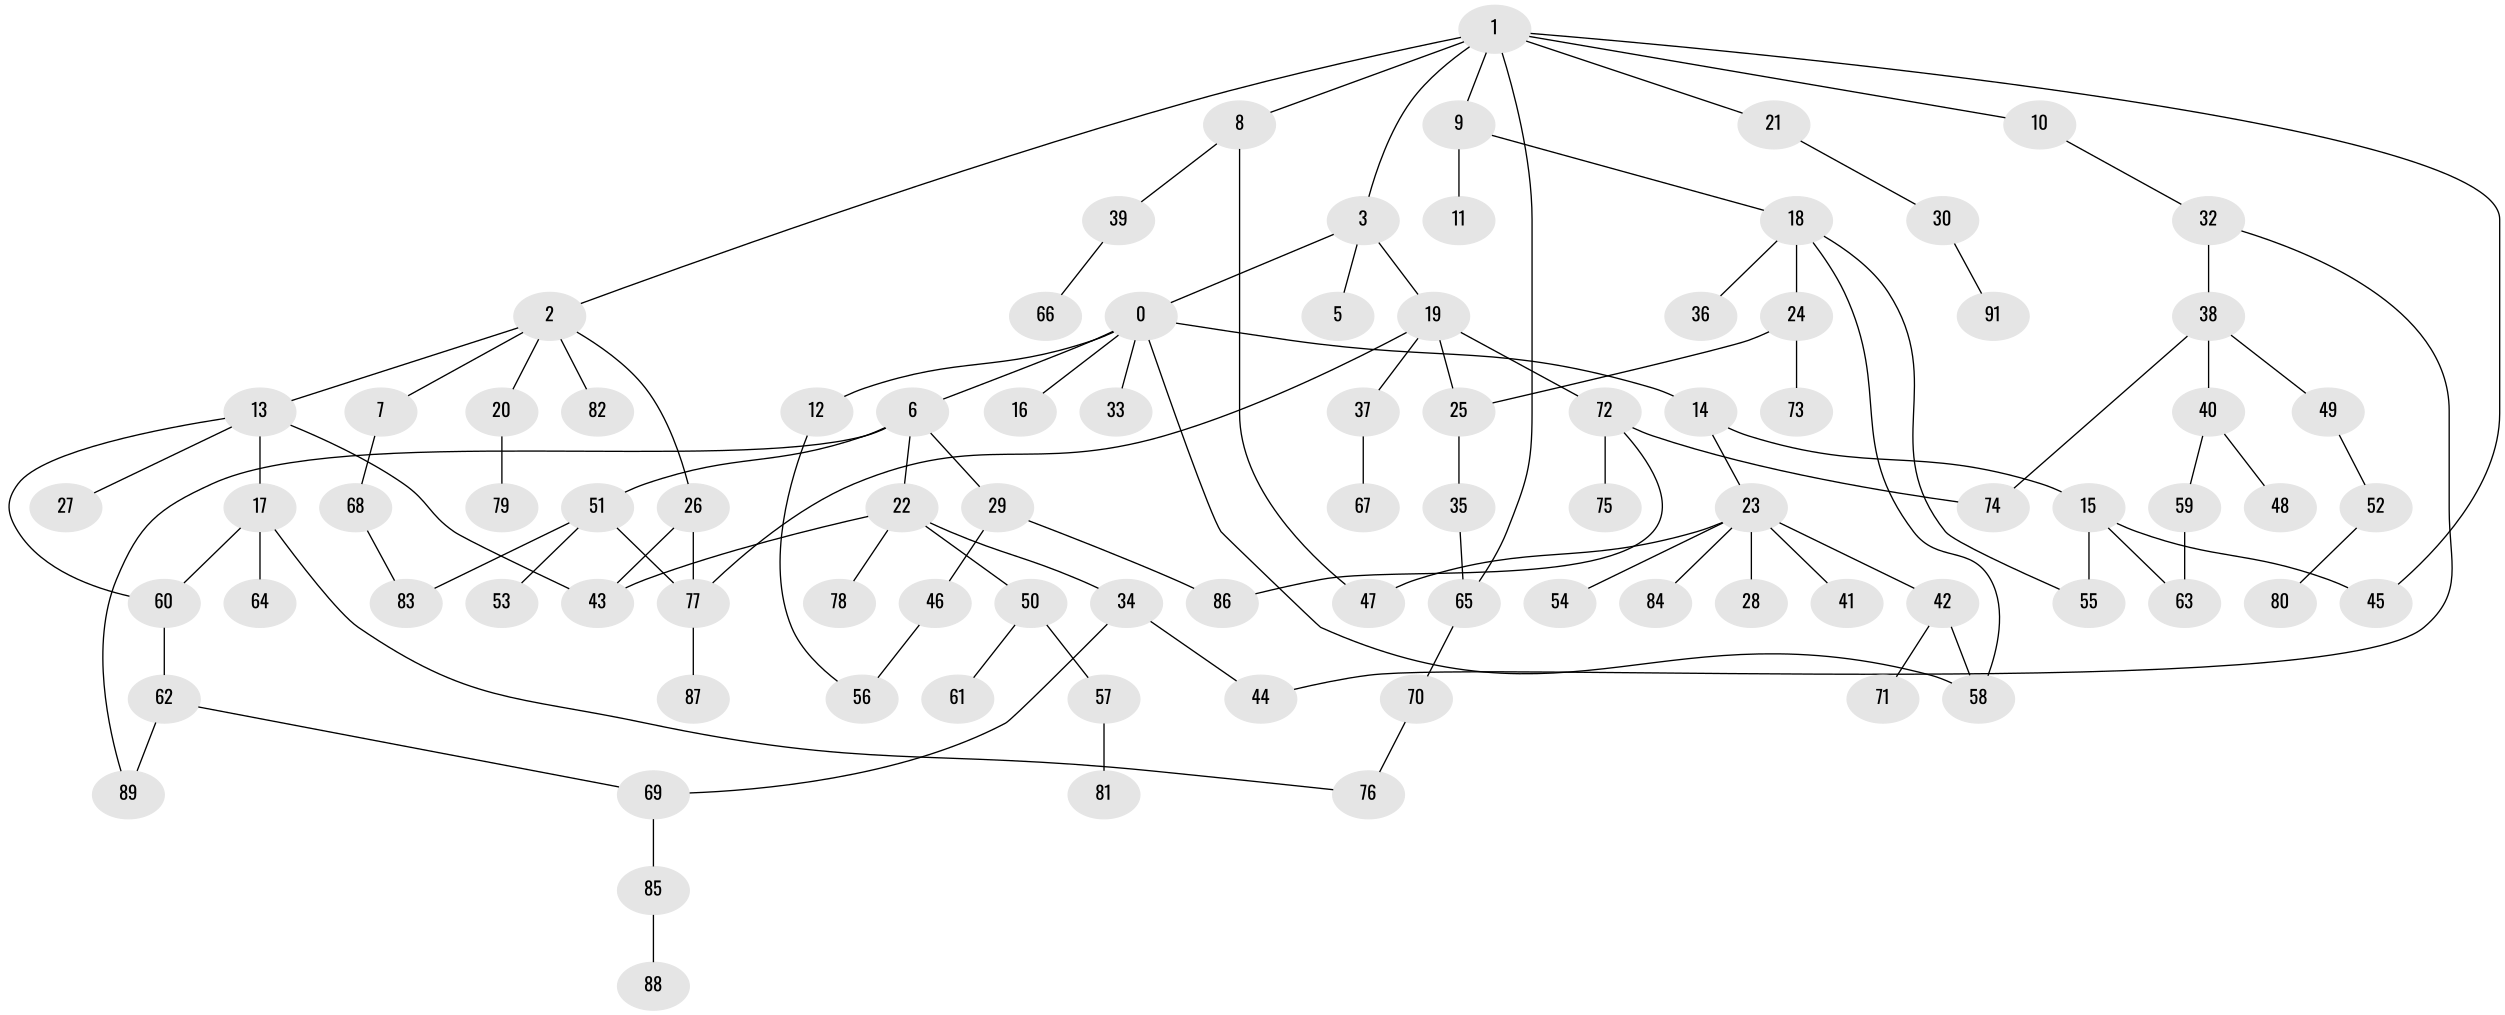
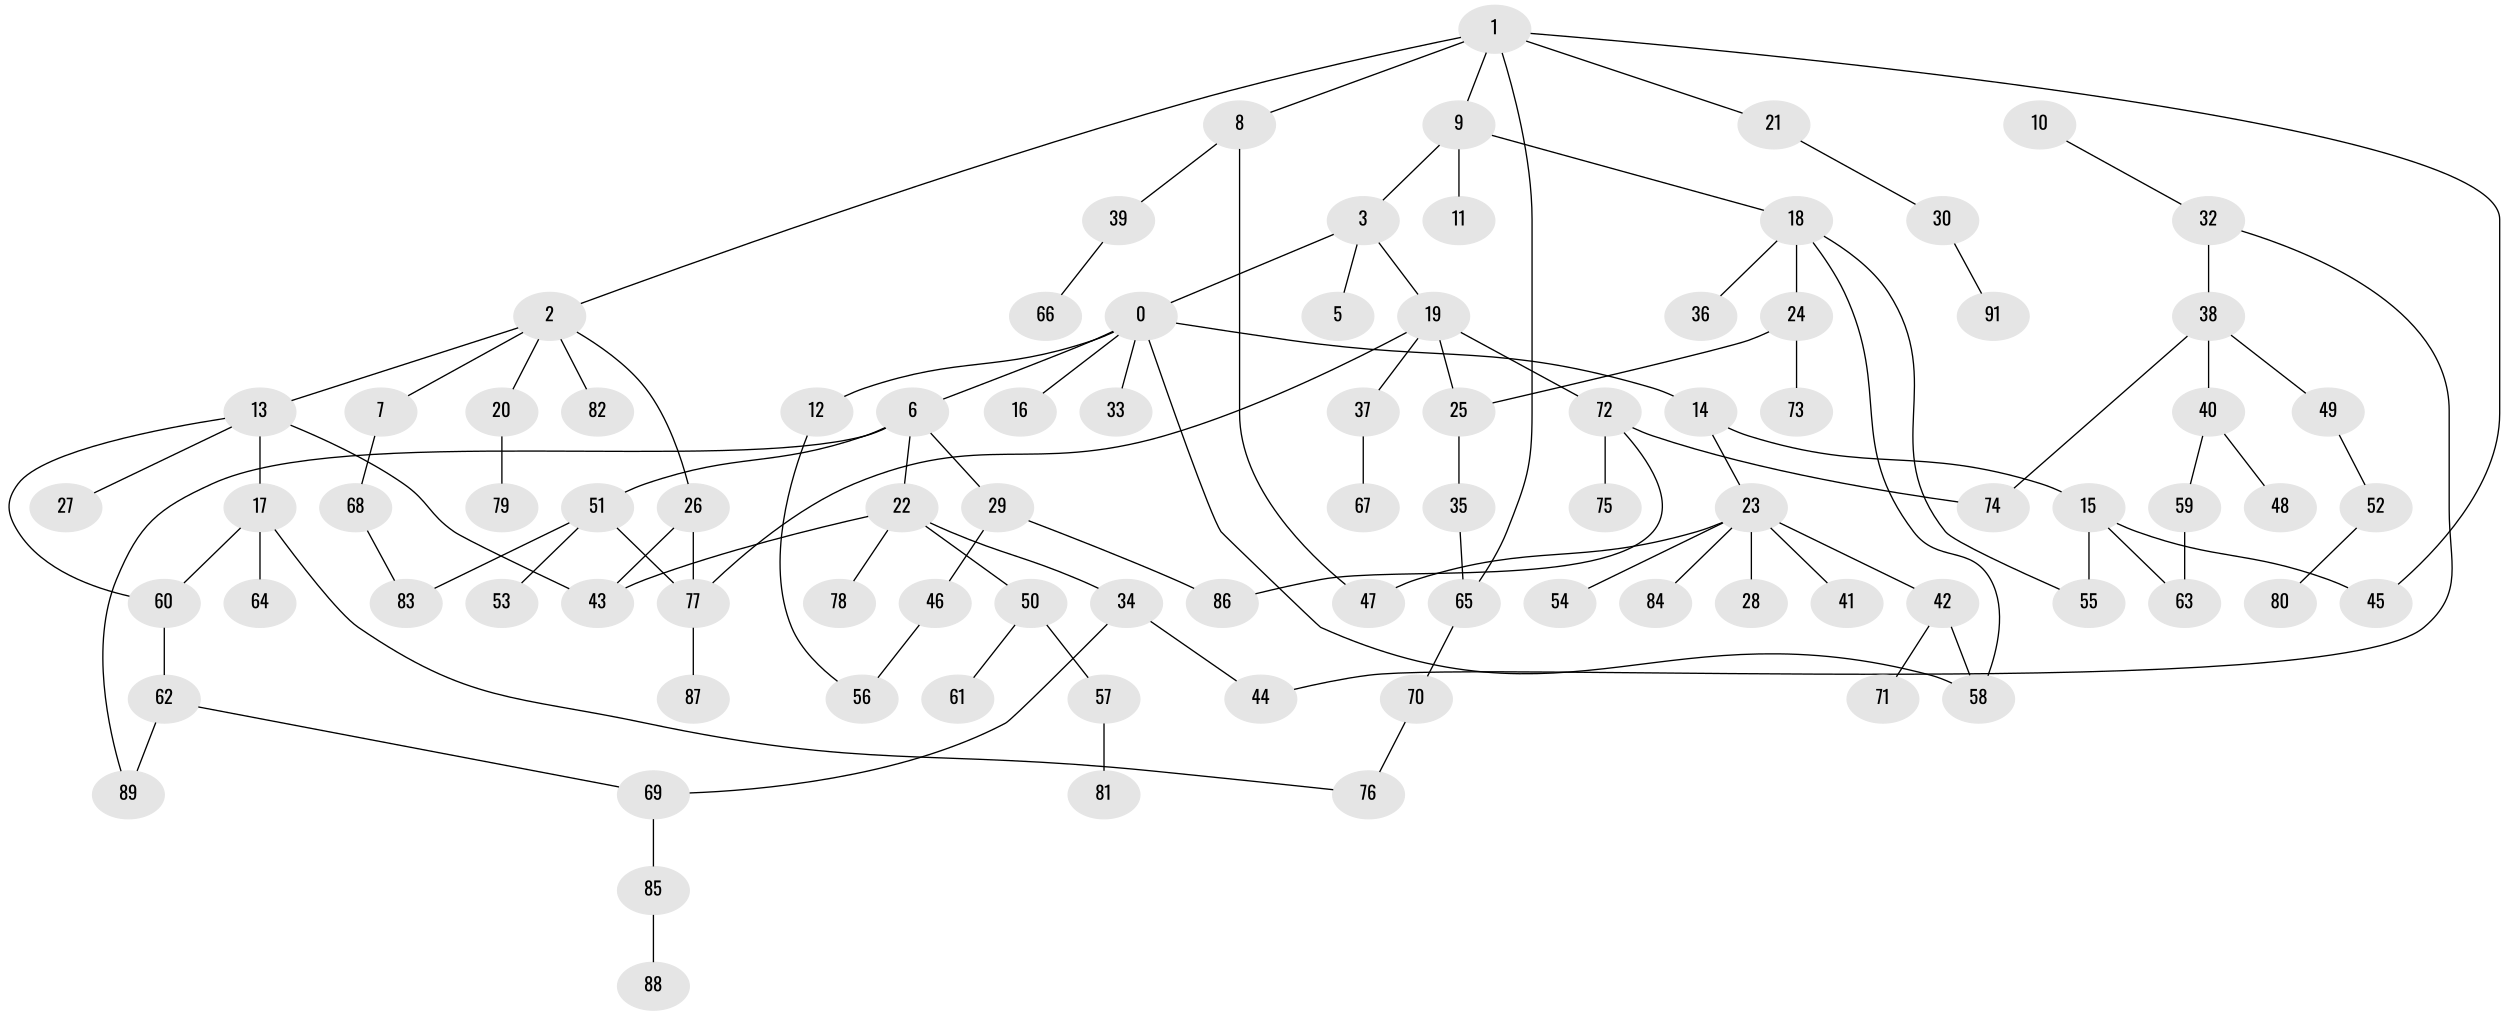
(1767, 77) -> none
(1404, 111) -> (1411, 173)
